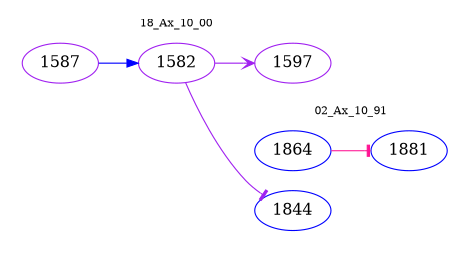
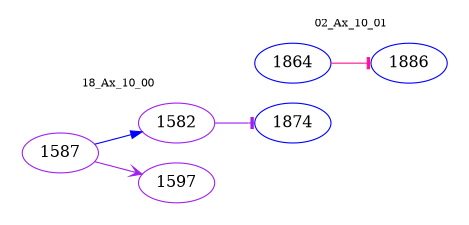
(229, 63) -> (113, 166)
(351, 111) -> (351, 24)
(409, 151) -> (409, 63)
(293, 211) -> (293, 123)
